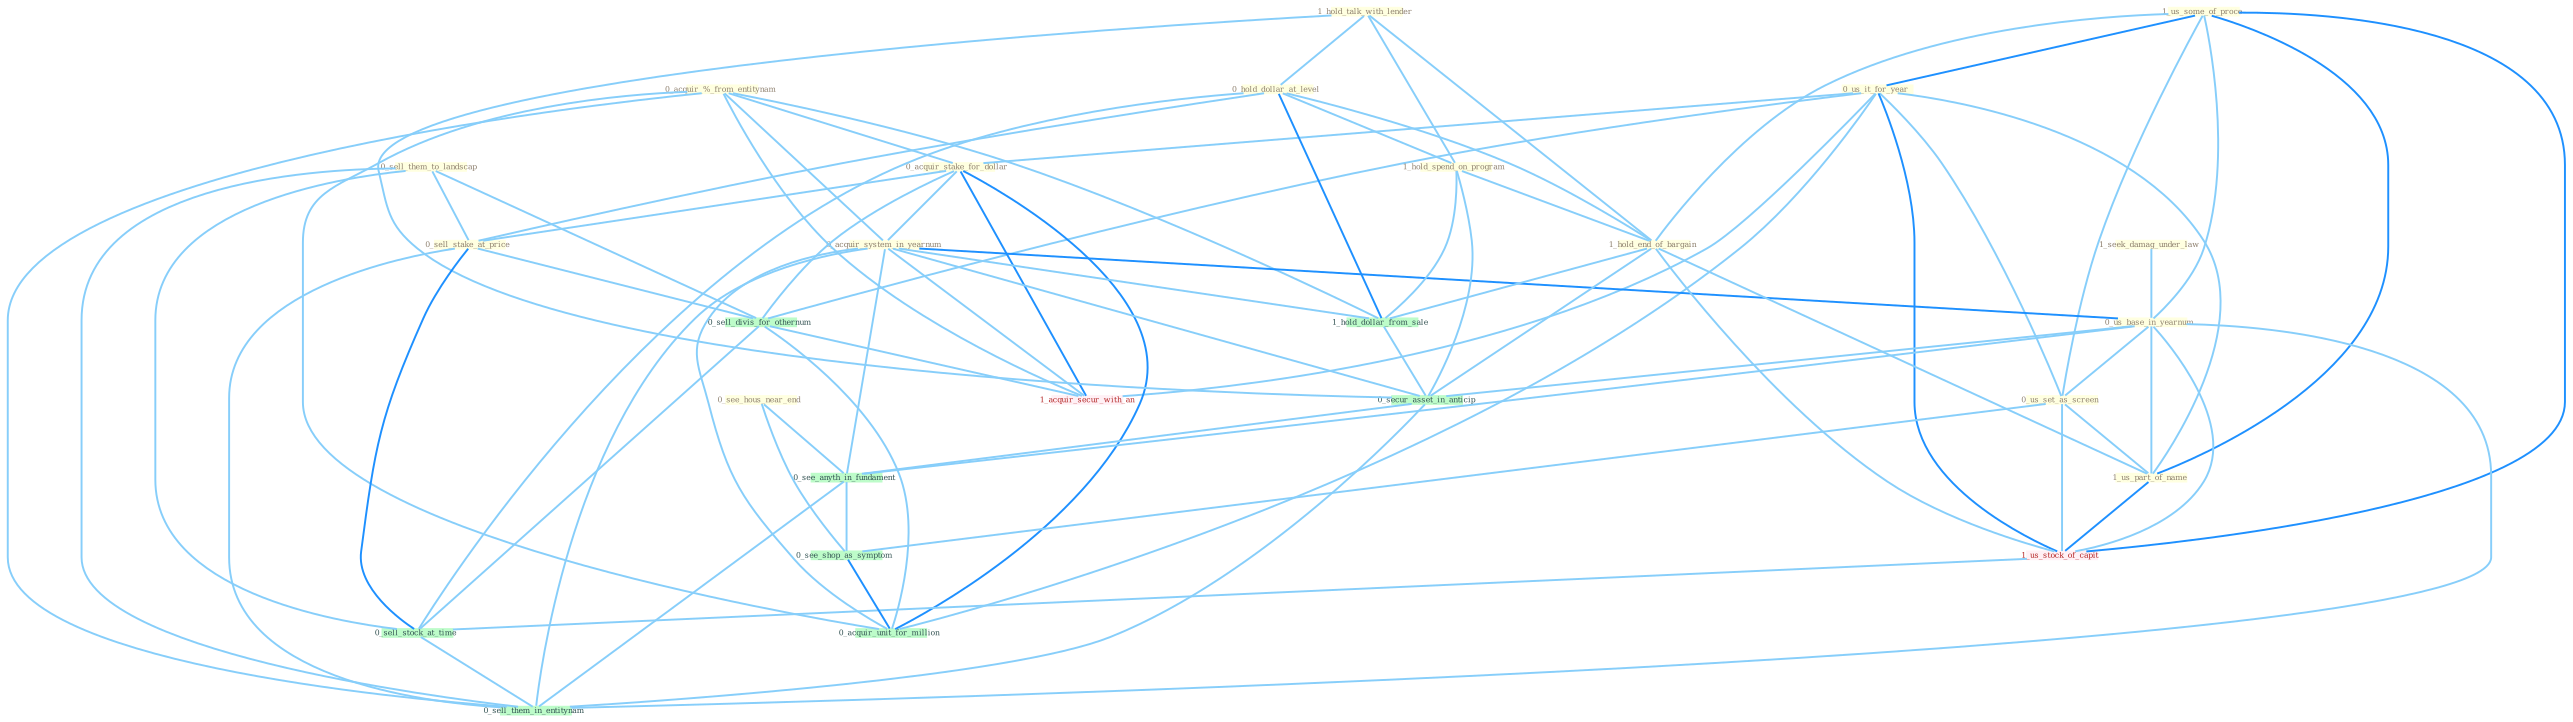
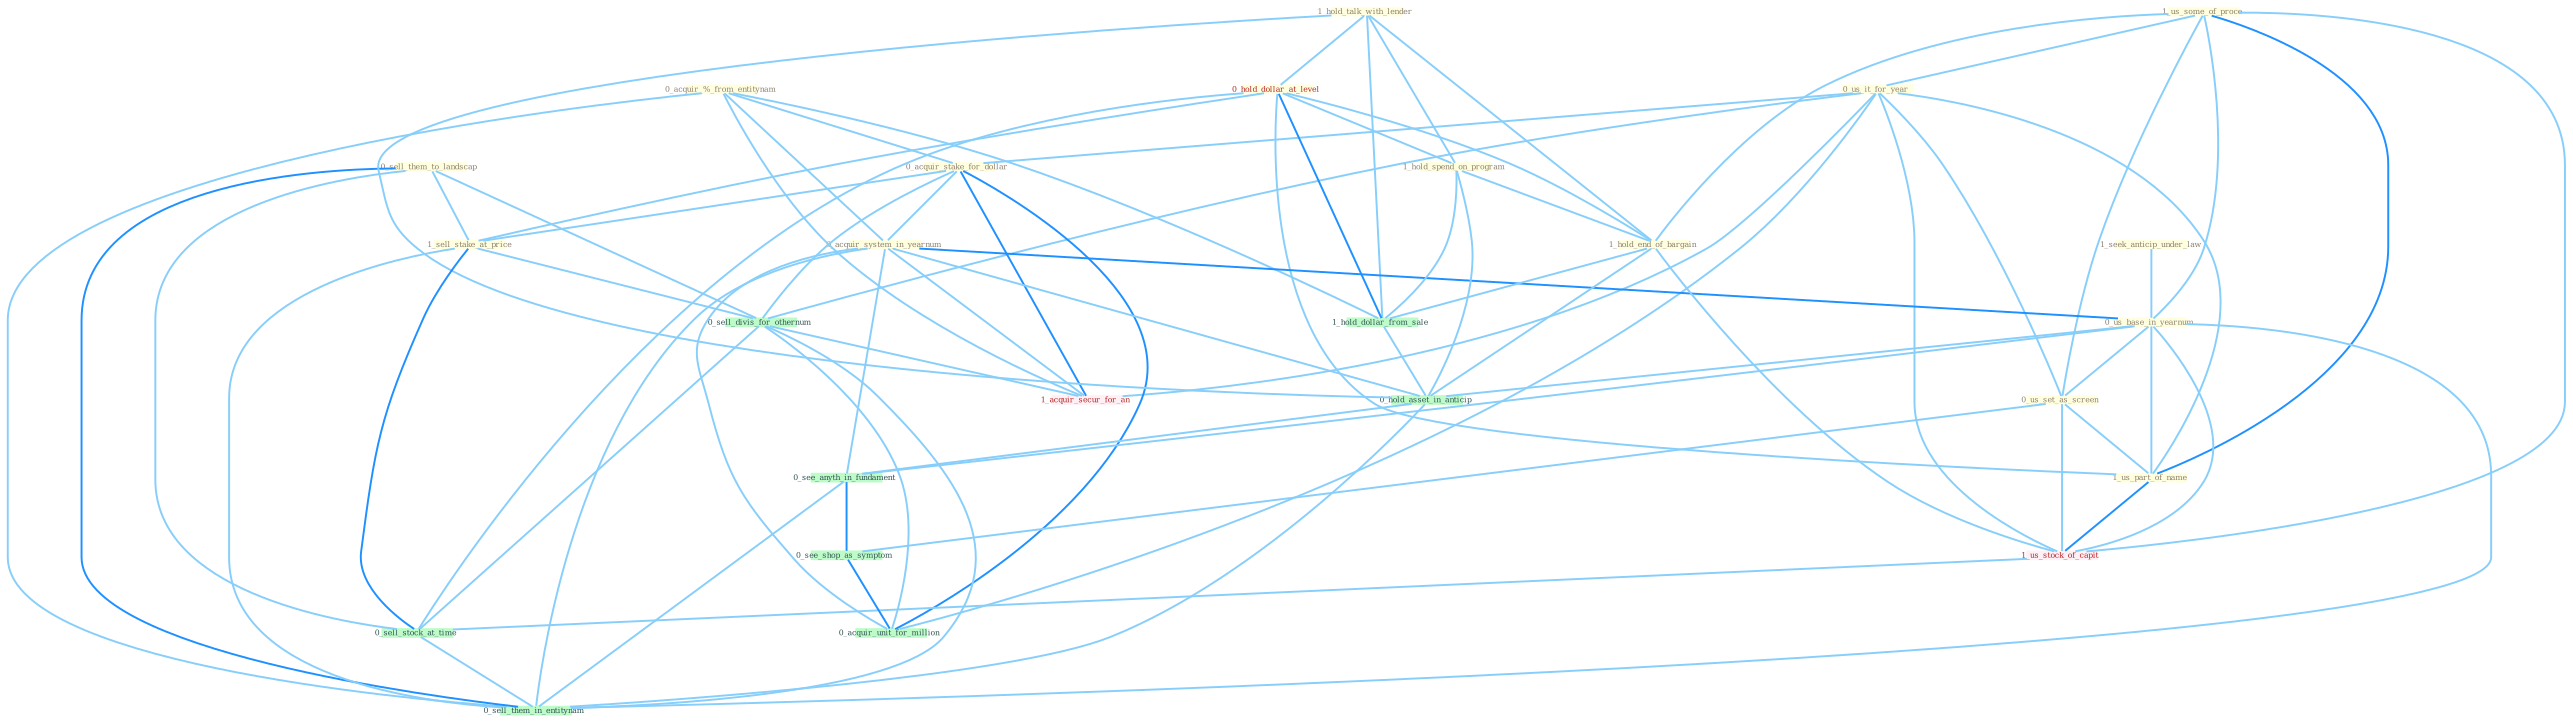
(2041, 50) -> (2041, 50)
(1278, 89) -> (1278, 89)
(470, 245) -> (470, 245)
(2151, 245) -> (2151, 245)
(1134, 283) -> (1374, 152)
(1914, 327) -> (1914, 367)
(2565, 346) -> (2565, 346)
(1927, 372) -> (1575, 440)
(761, 400) -> none
(1087, 400) -> (1087, 400)
(1427, 400) -> (1427, 400)
(312, 422) -> none
(82, 487) -> (82, 487)
(847, 516) -> (847, 516)
none -> (939, 640)
